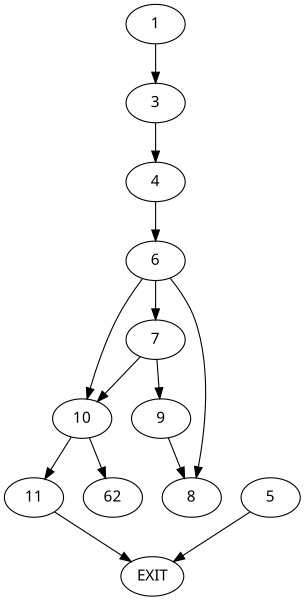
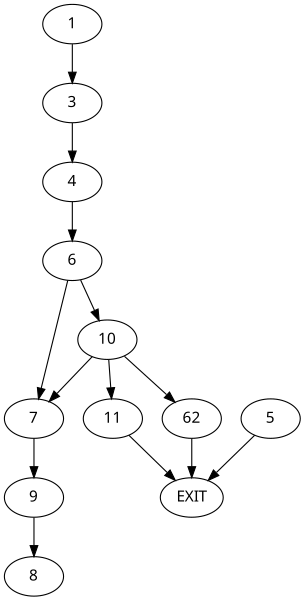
(205, 369) -> none
(123, 375) -> (75, 375)
none -> (192, 453)
